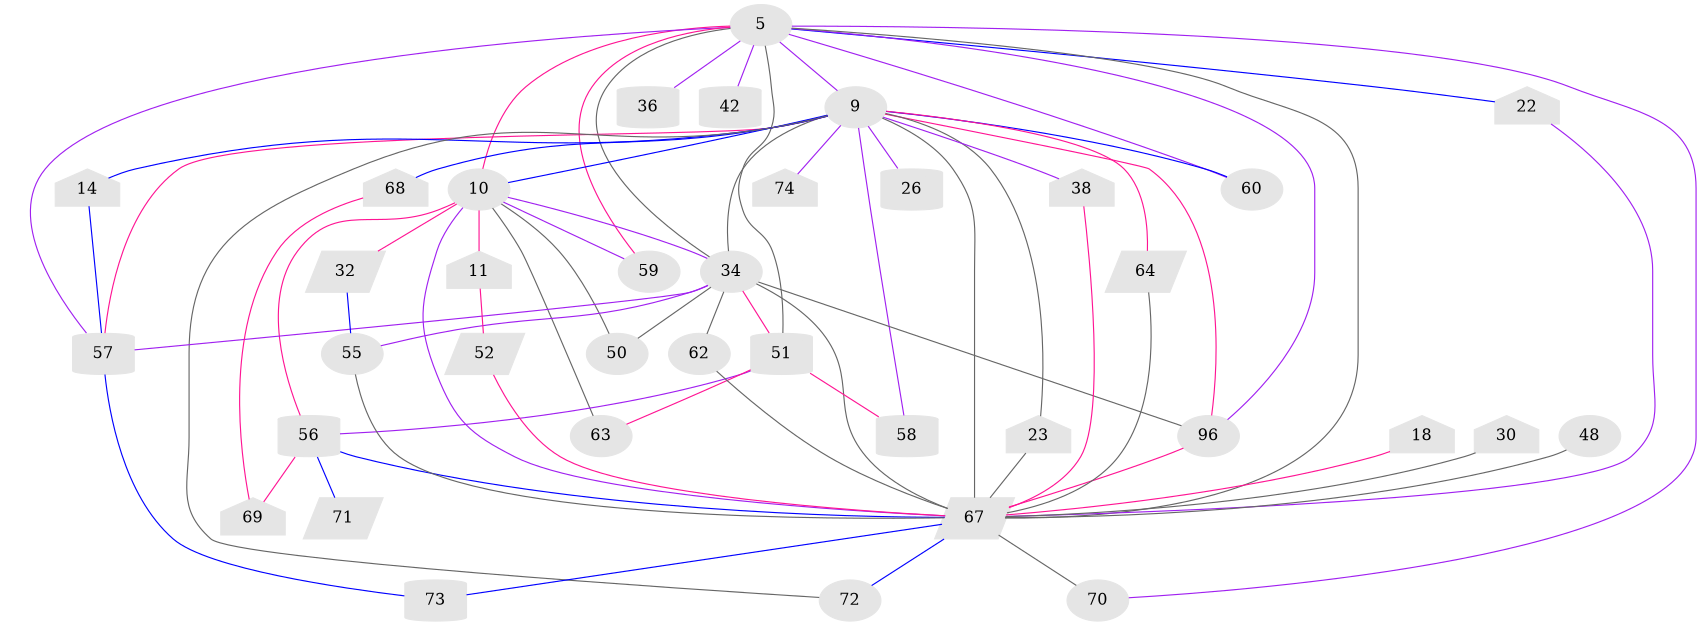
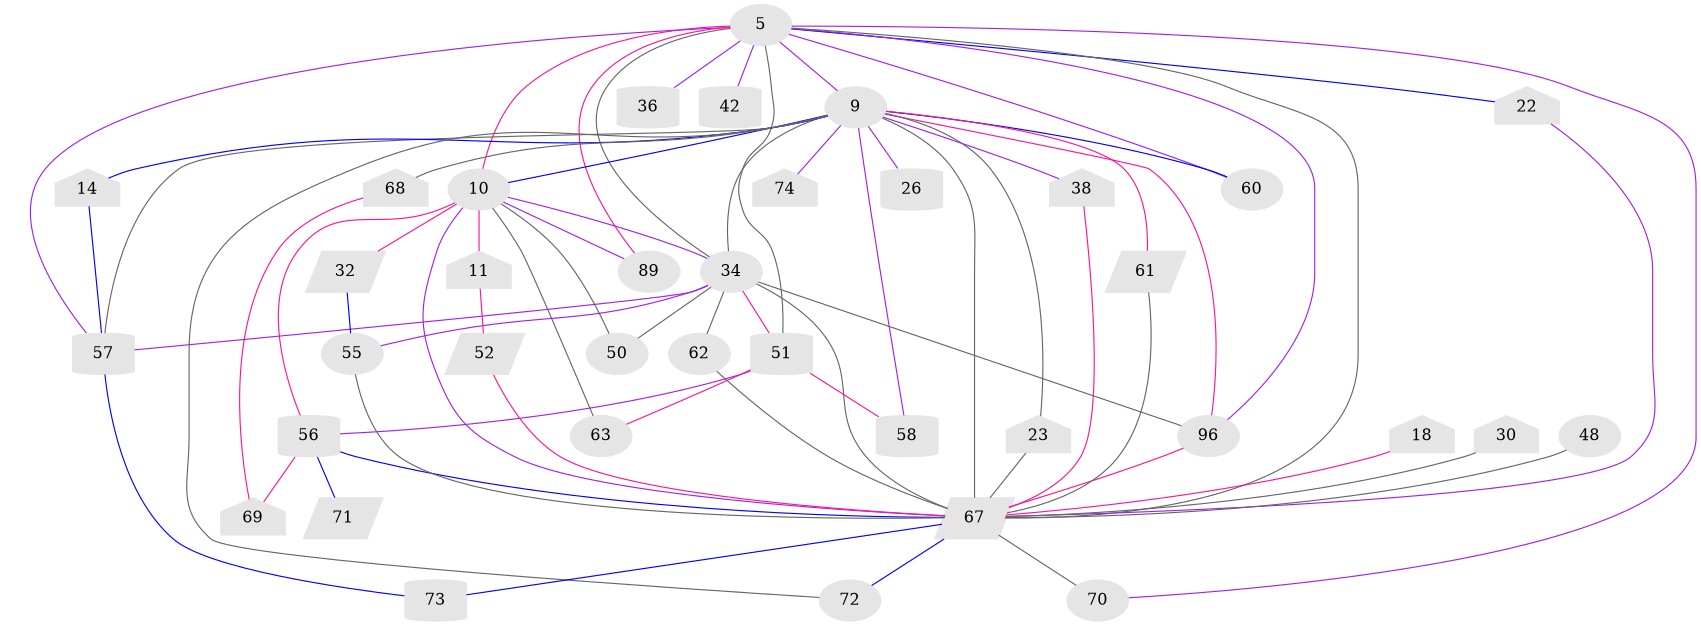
(410, 140) -> (410, 140)
(527, 150) -> (527, 150)
(649, 272) -> (649, 272)
(1146, 272) -> (1146, 272)
